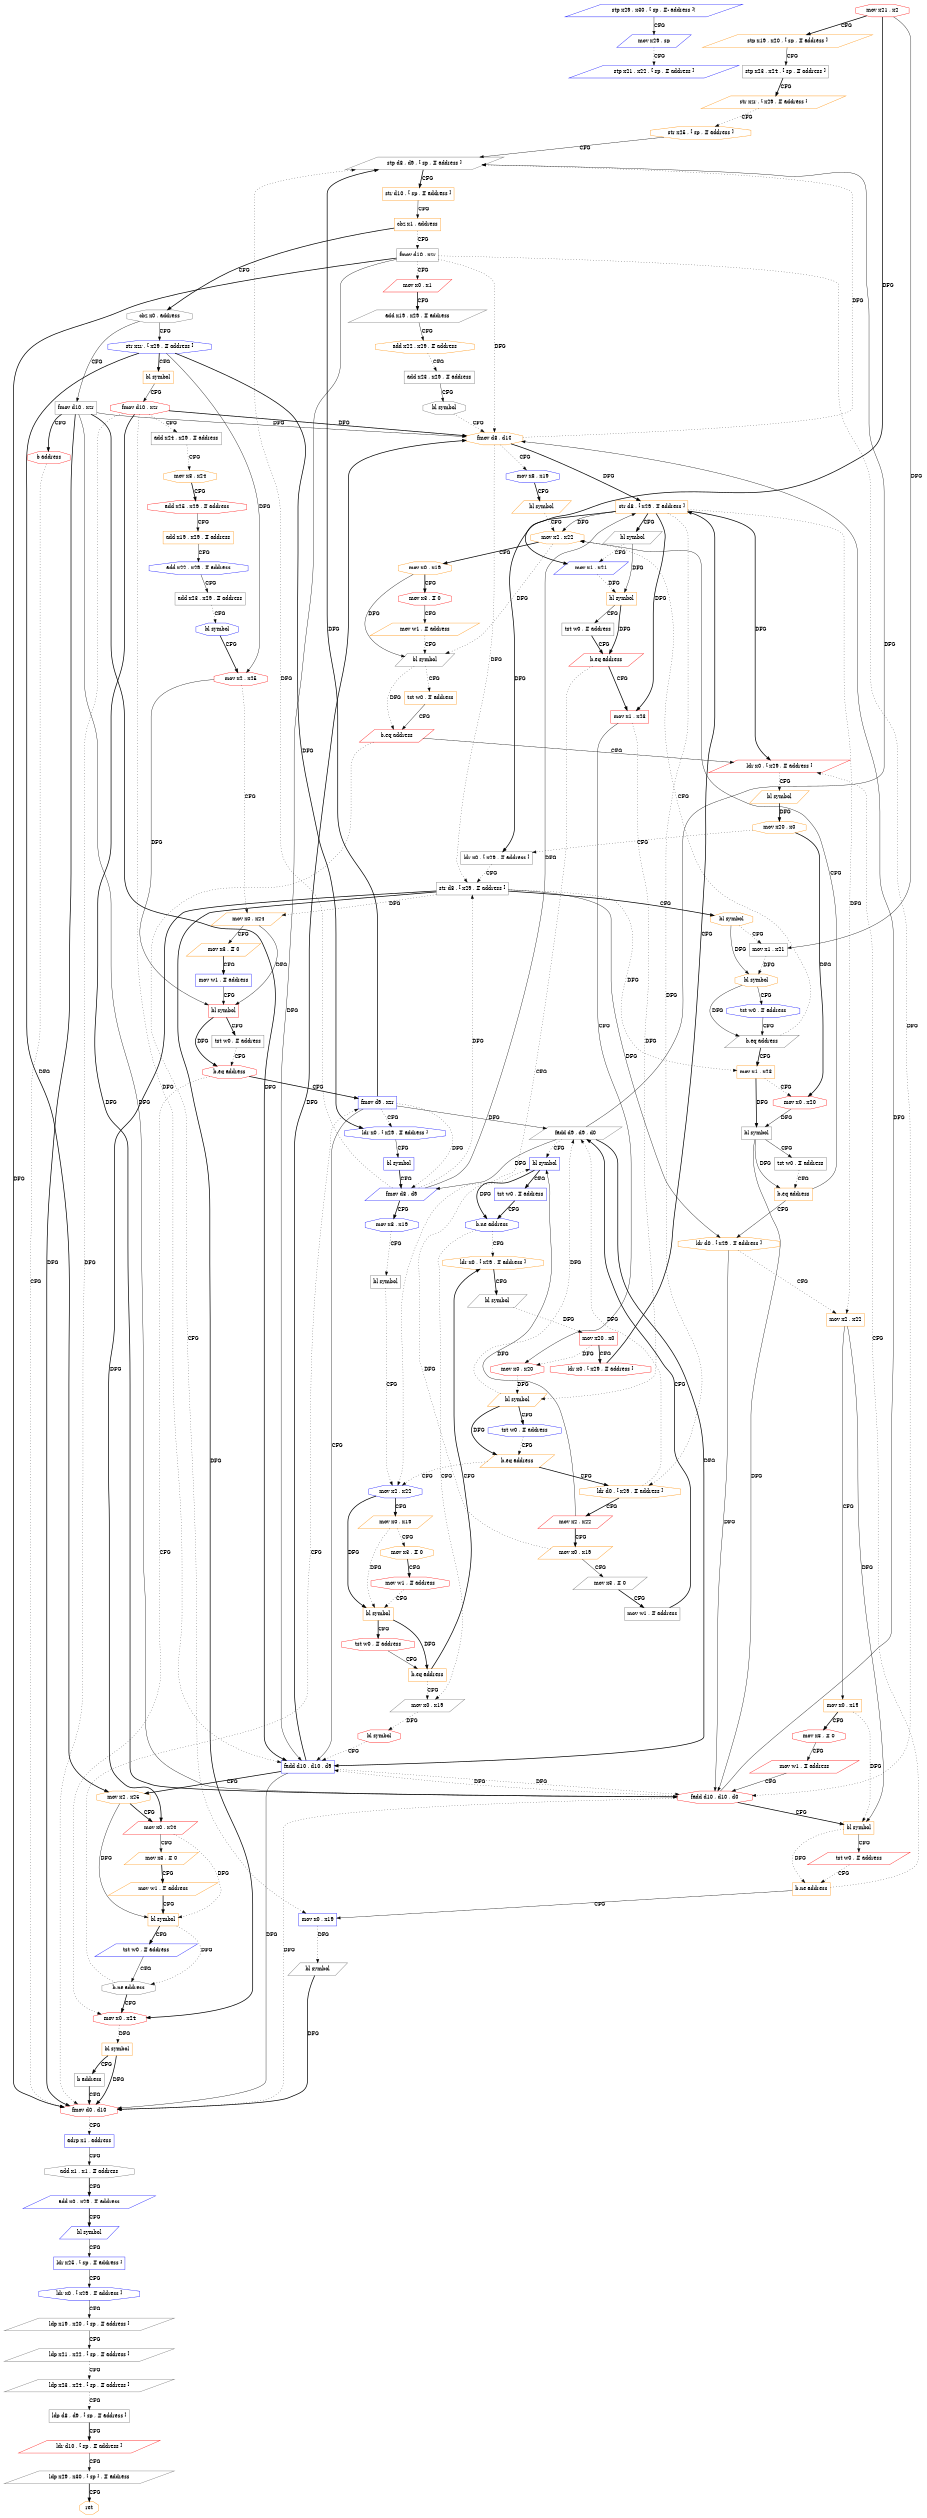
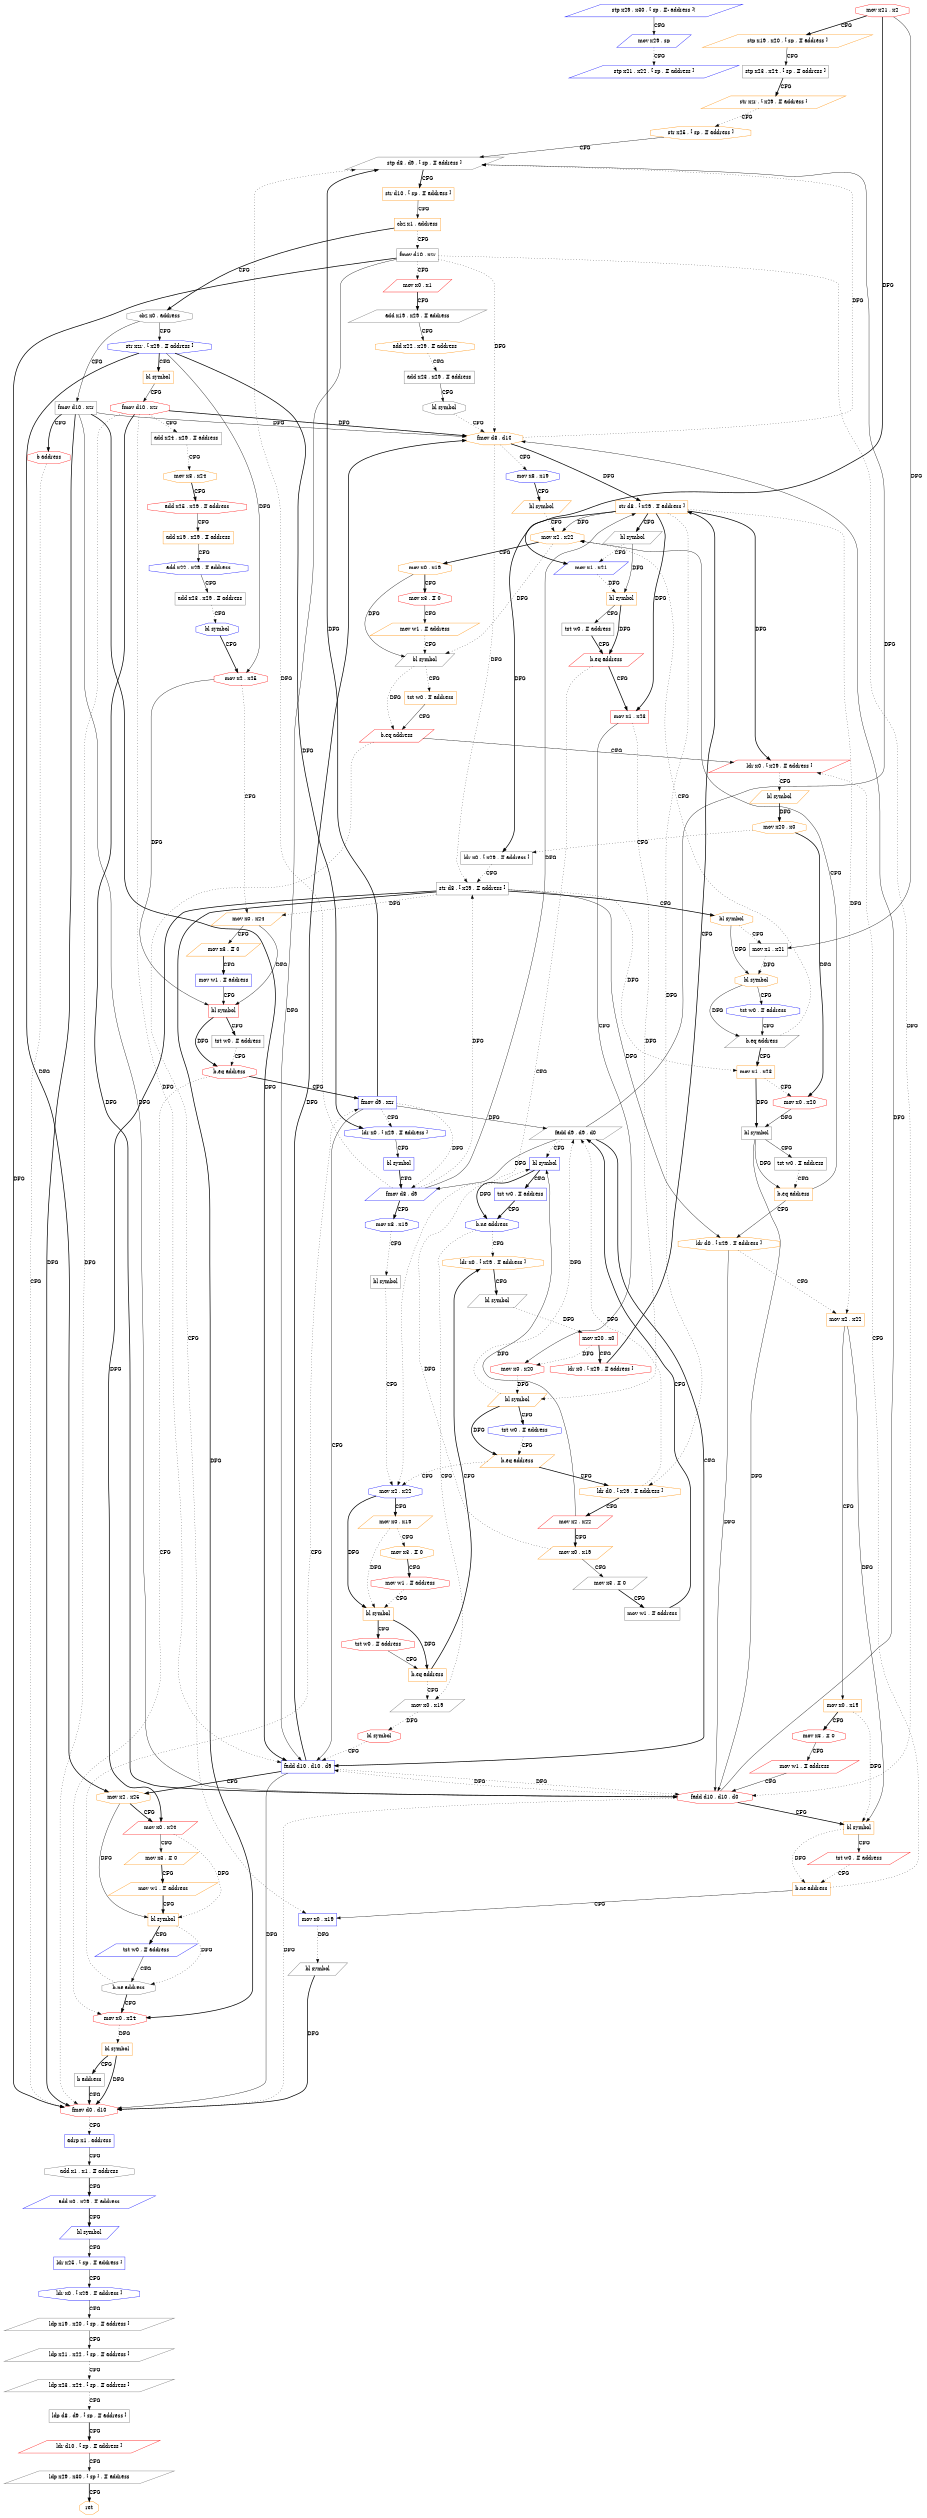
(710, 1461) -> (710, 1461)
